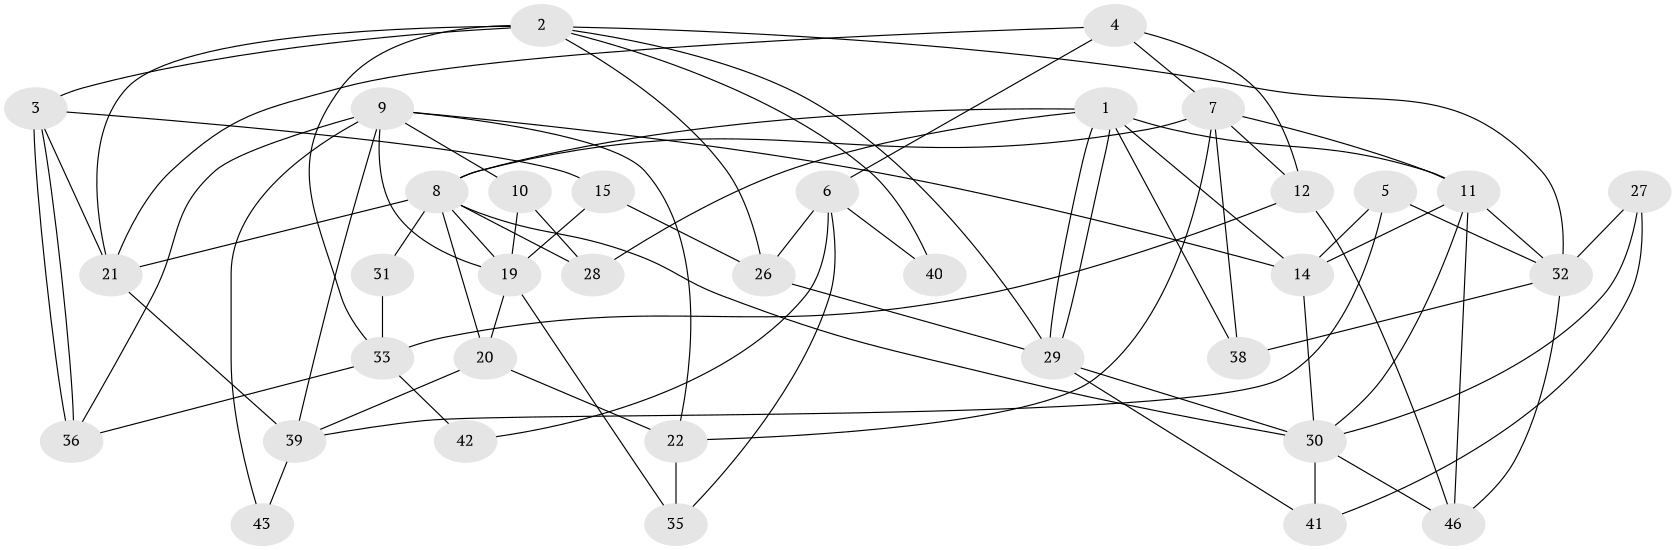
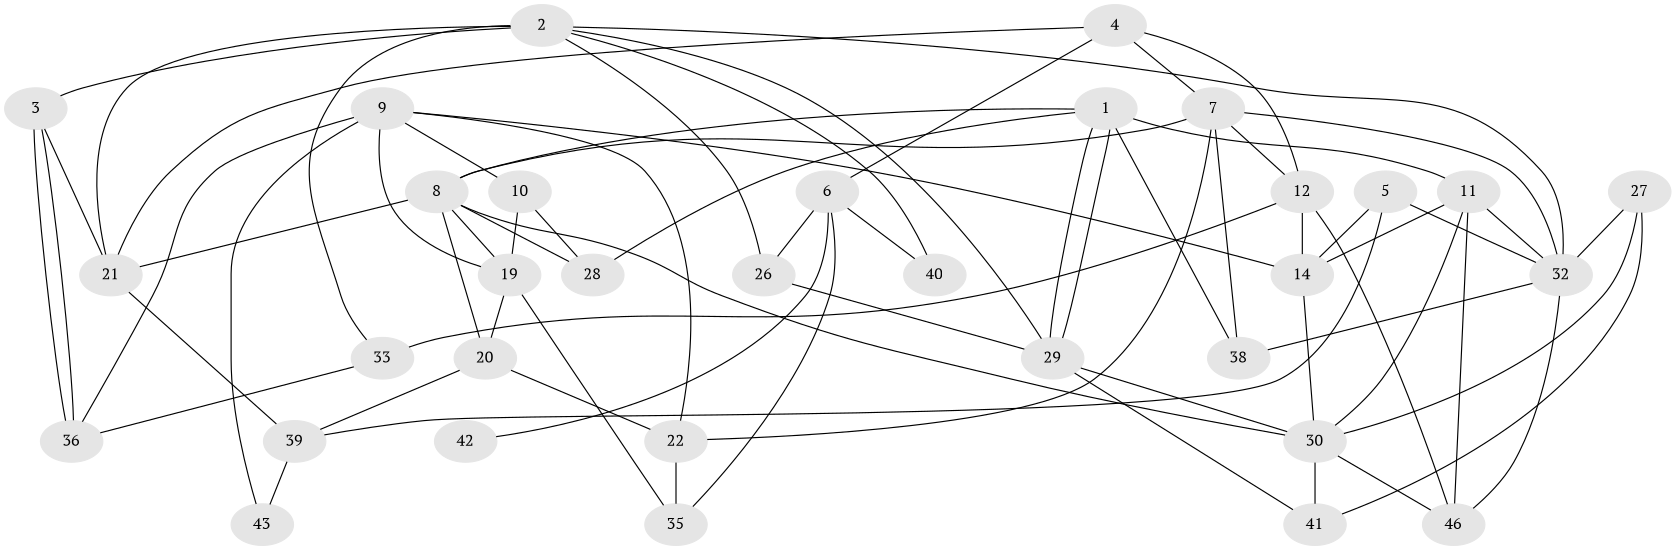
(1345, 144) -> (1428, 141)
(603, 192) -> none
(1208, 195) -> (1302, 234)
(339, 260) -> none
(382, 275) -> none
(424, 400) -> none
